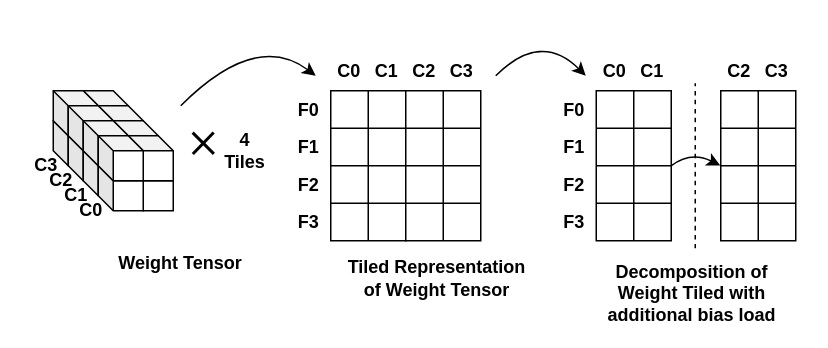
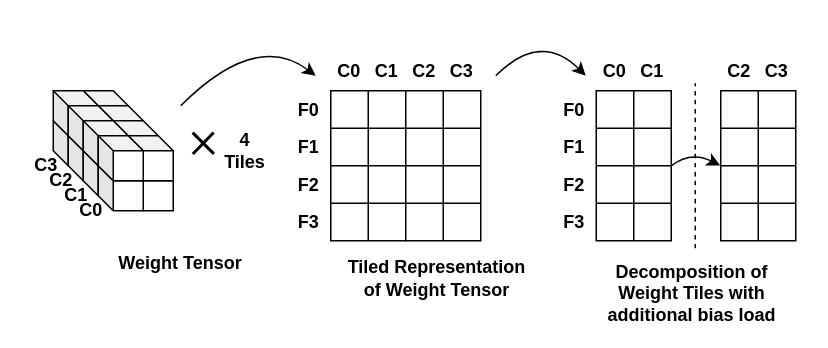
(692, 293) -> (692, 293)
